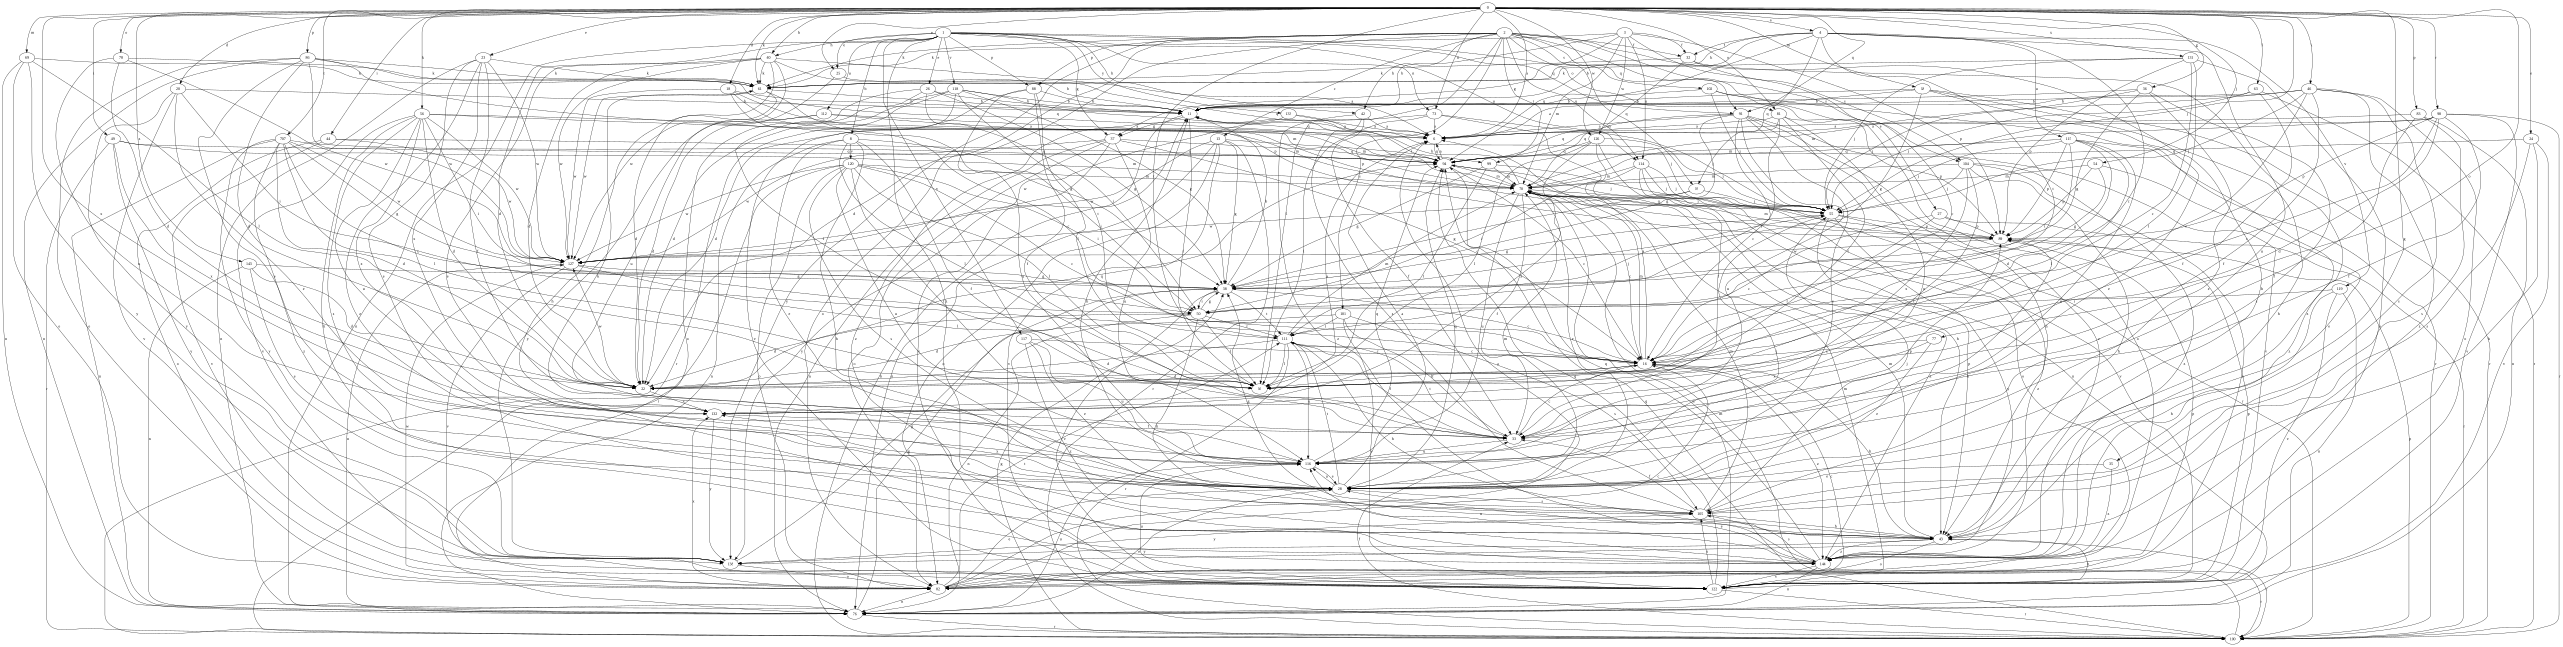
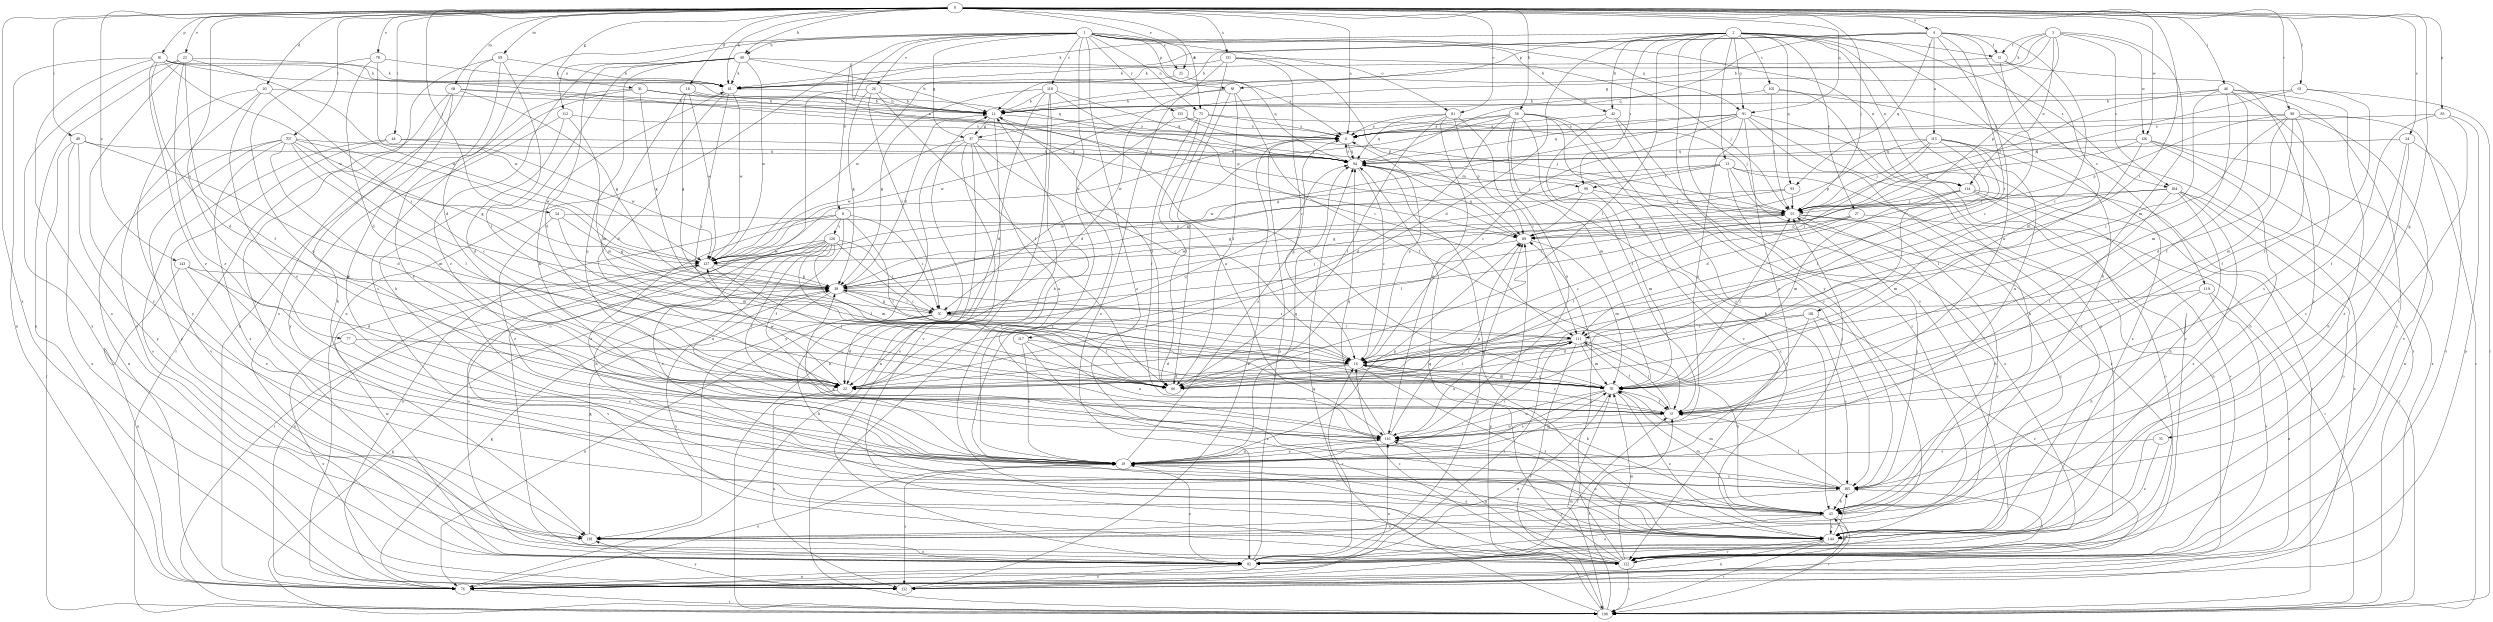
(1481, 173) -> (1469, 179)
